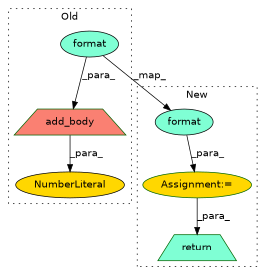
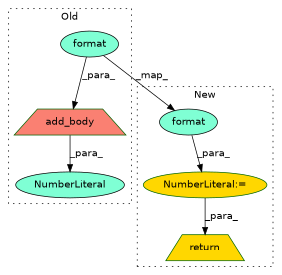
(70, 185) -> (70, 185)
(197, 185) -> (205, 185)
(197, 248) -> (205, 248)
